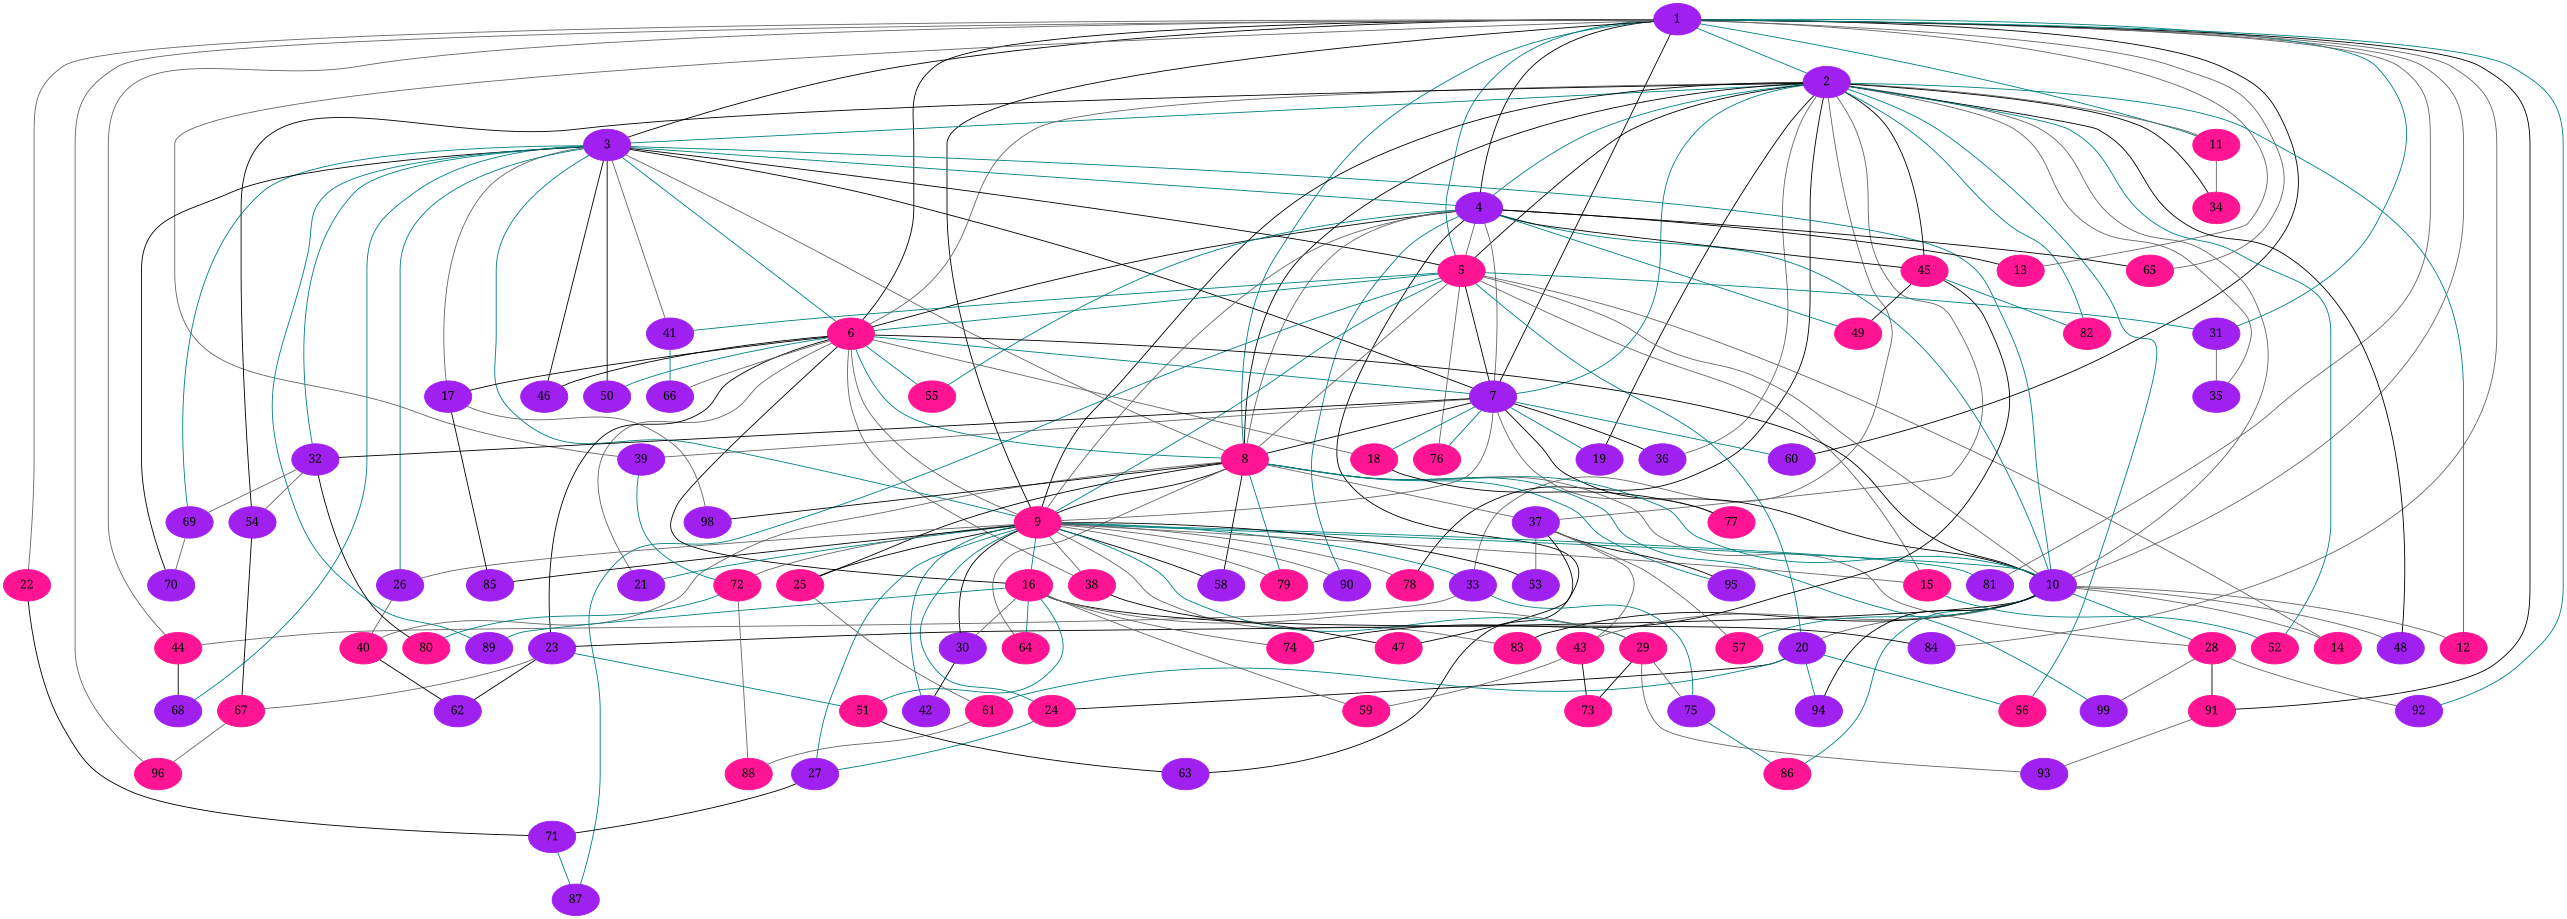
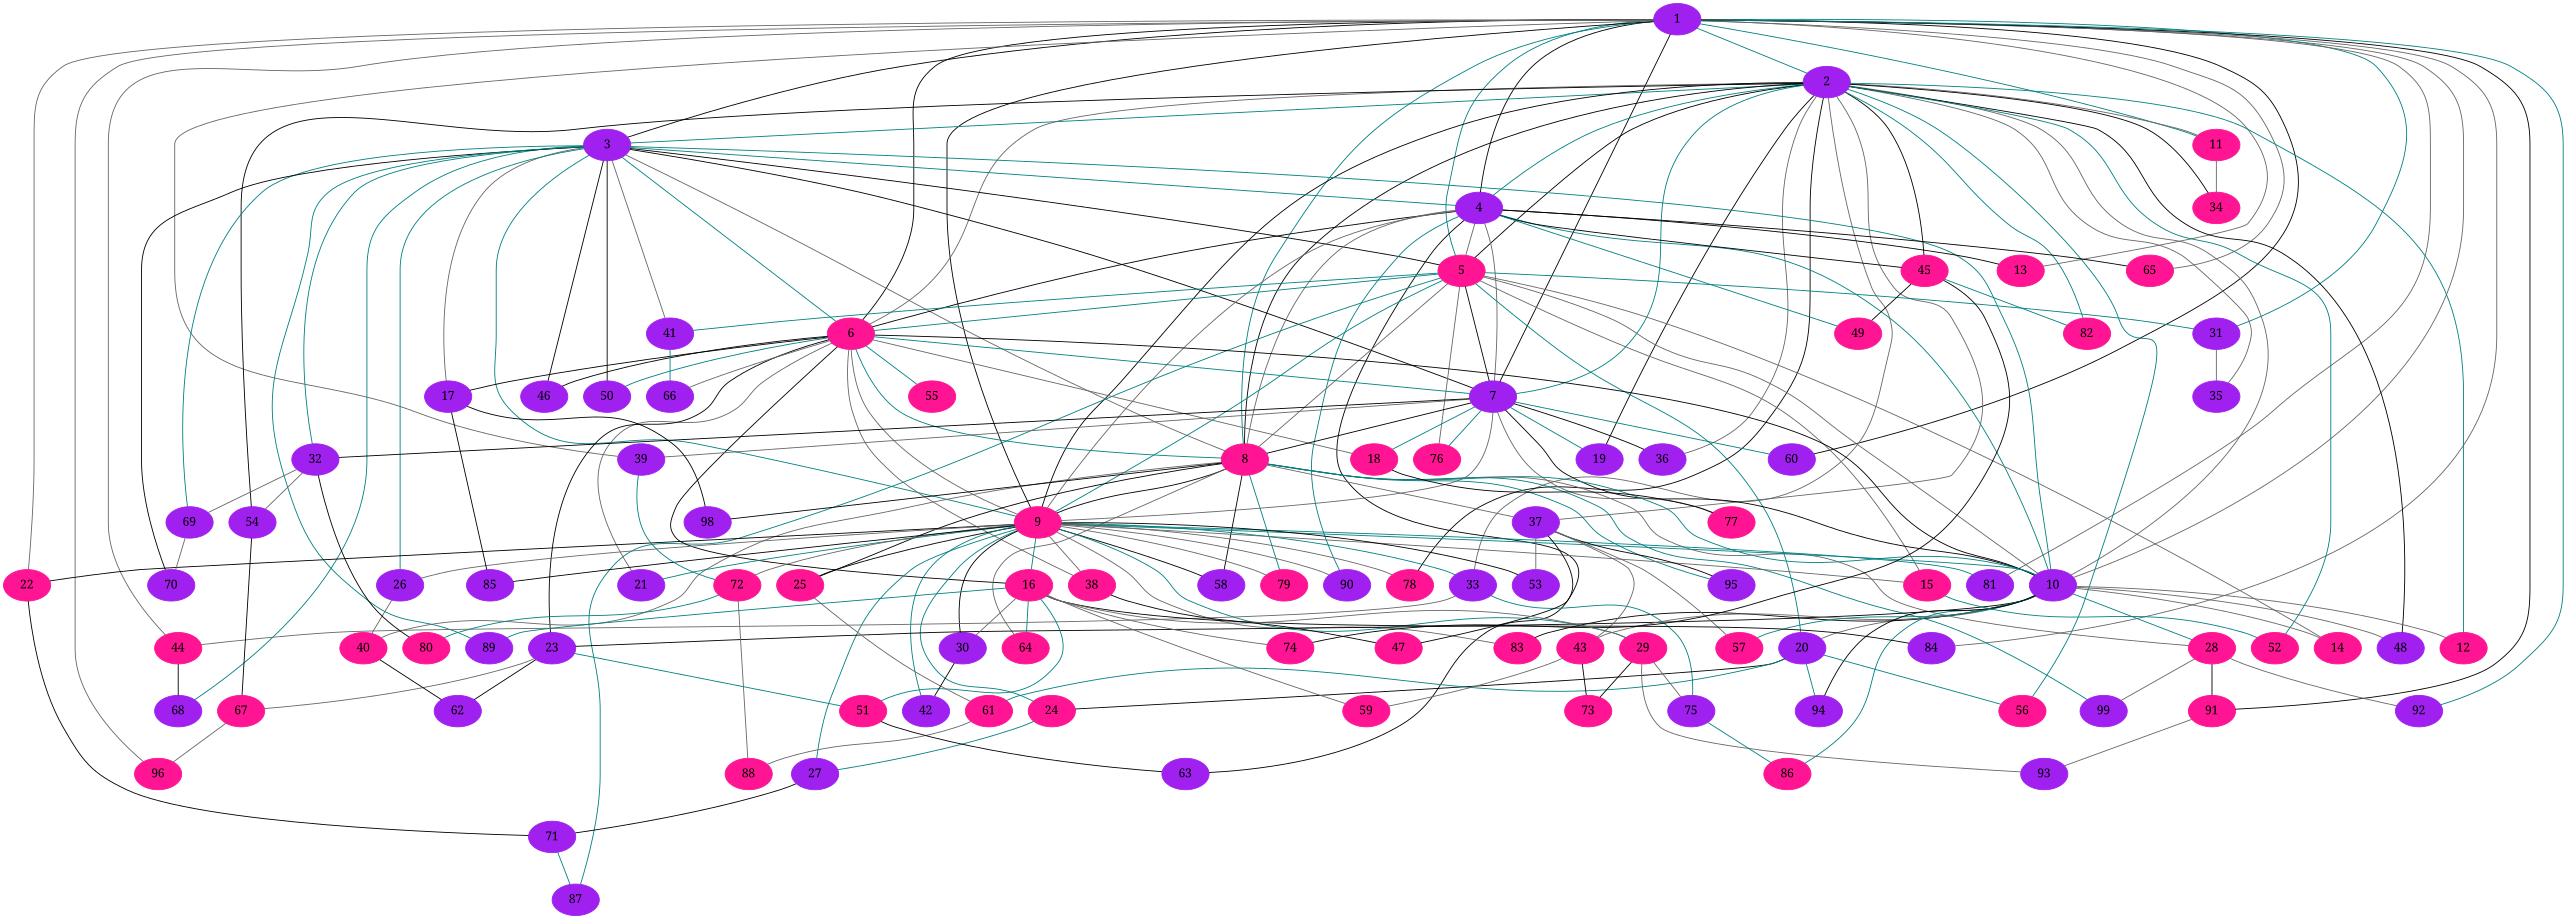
(1189, 259) -> none
(608, 418) -> (608, 418)
none -> (532, 549)
